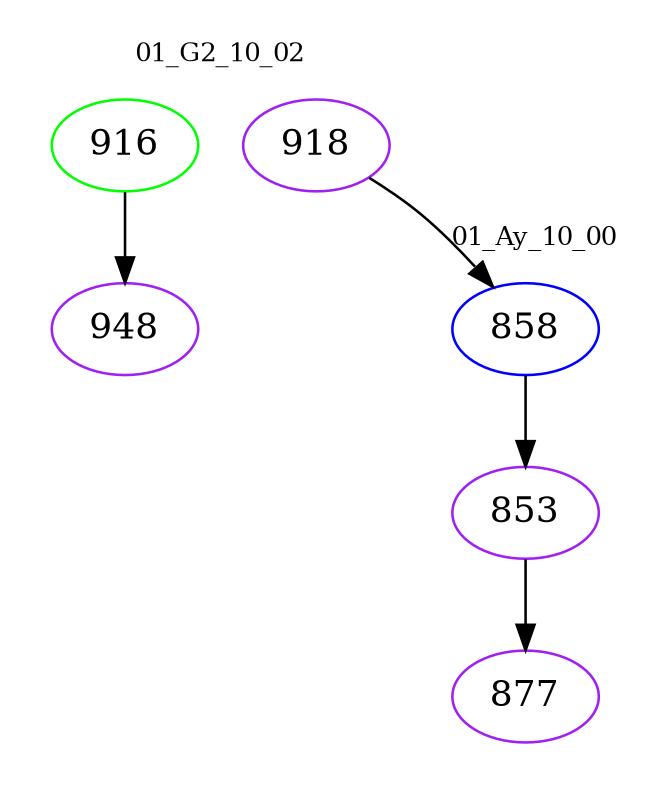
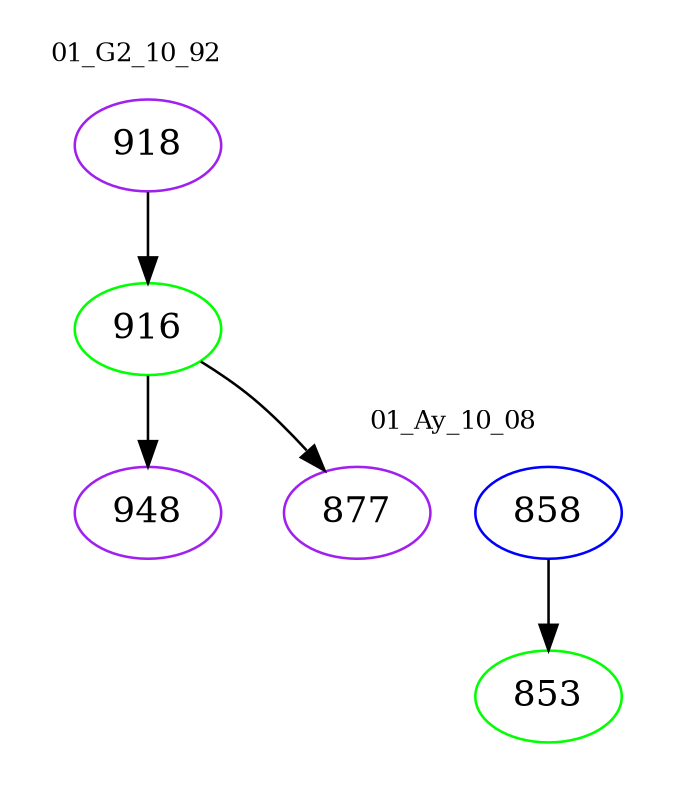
(221, 55) -> (136, 55)
(449, 239) -> (148, 225)
(535, 239) -> (453, 422)
(526, 513) -> (549, 697)
(526, 592) -> (280, 423)
